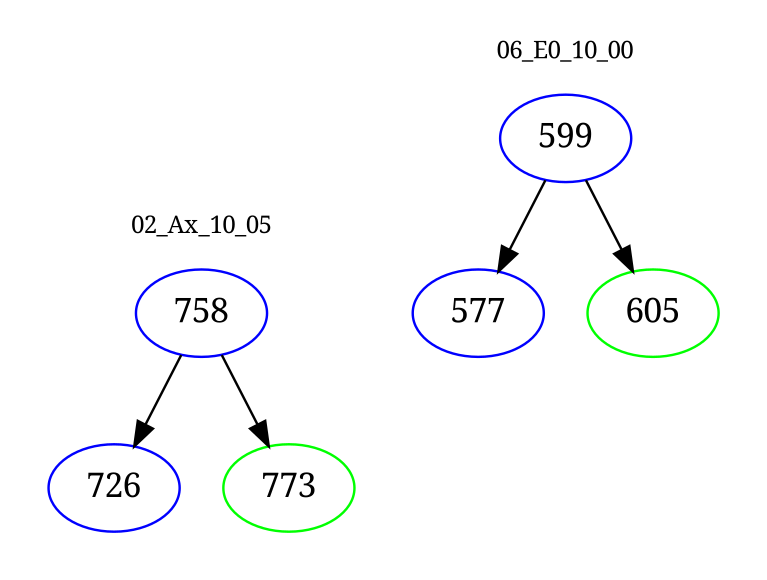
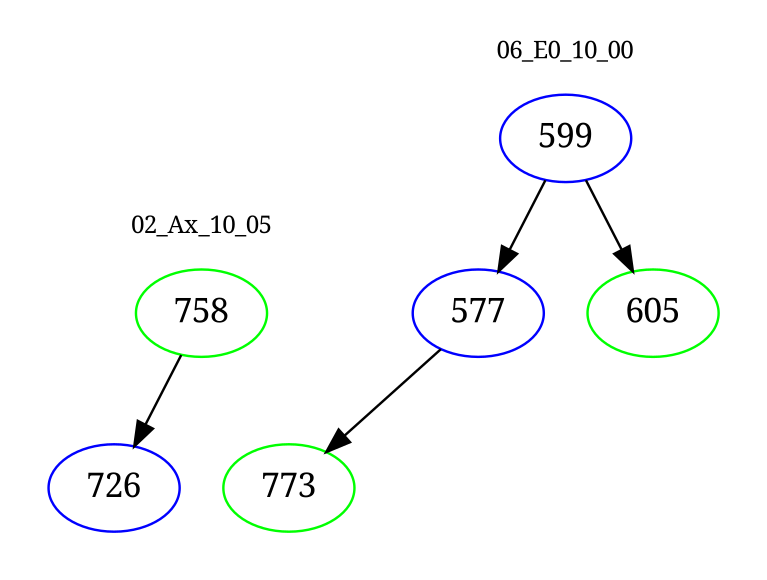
(202, 313) -> (202, 313)
(240, 390) -> (393, 392)
